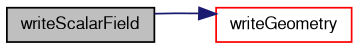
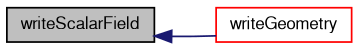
(177, 13) -> (194, 36)
